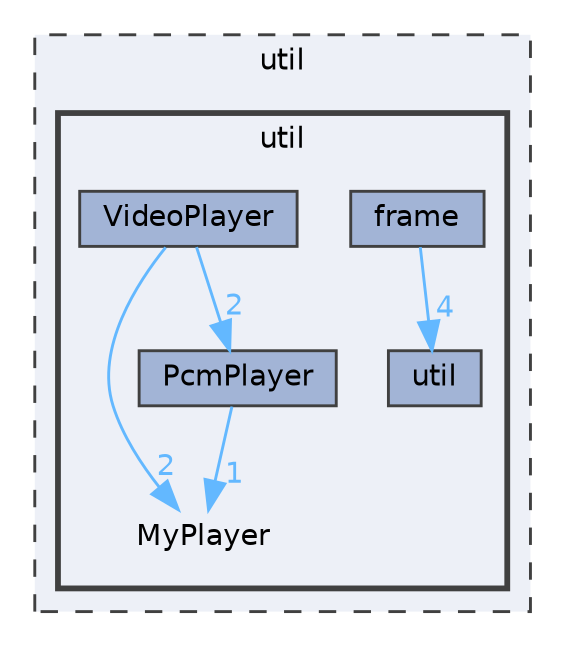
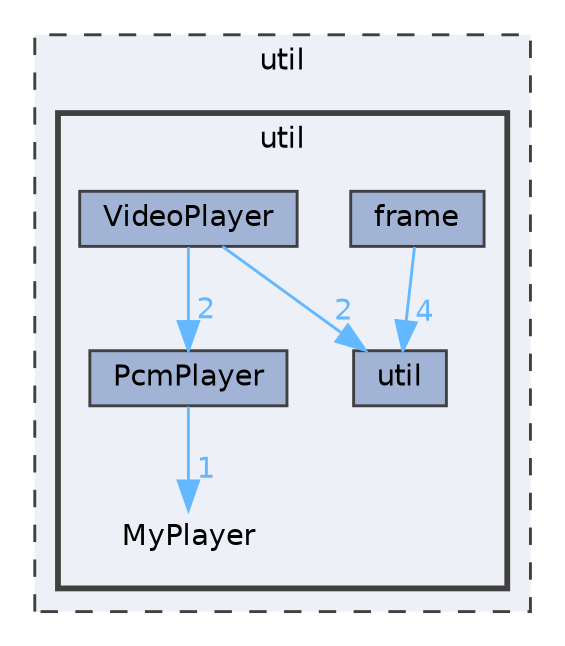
(109, 367) -> (282, 289)
